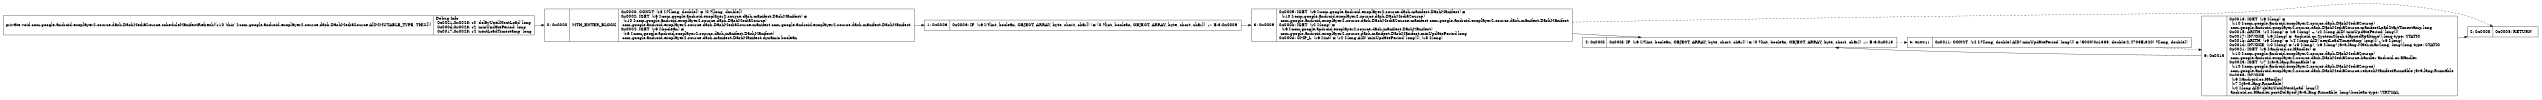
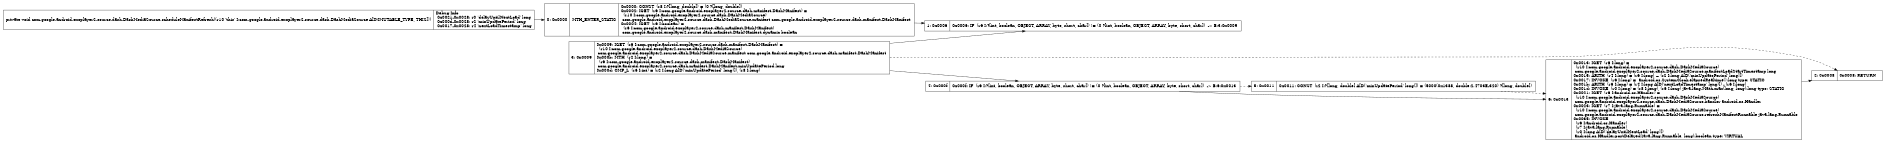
(594, 25) -> (594, 20)
(1245, 25) -> (956, 37)
(1308, 25) -> (625, 58)
(2020, 53) -> (1361, 97)
